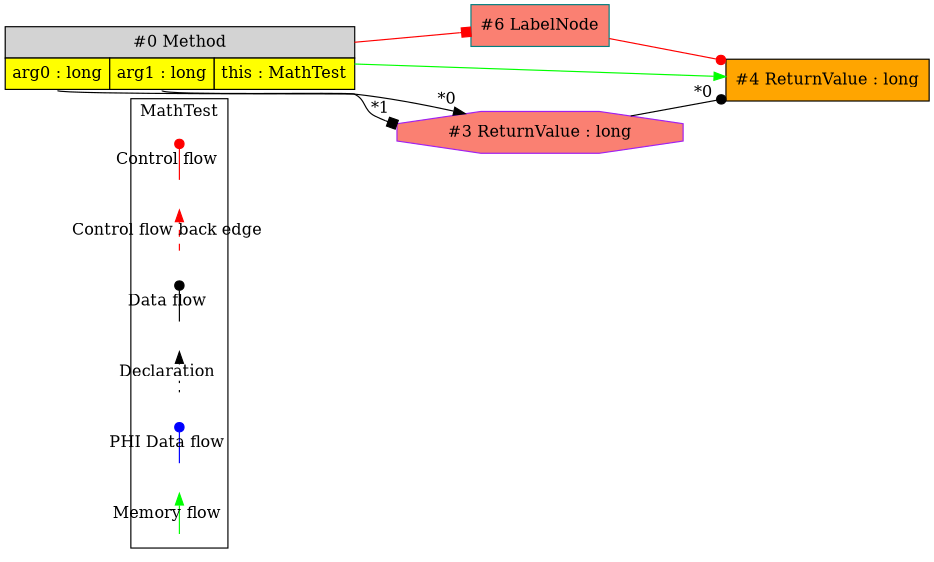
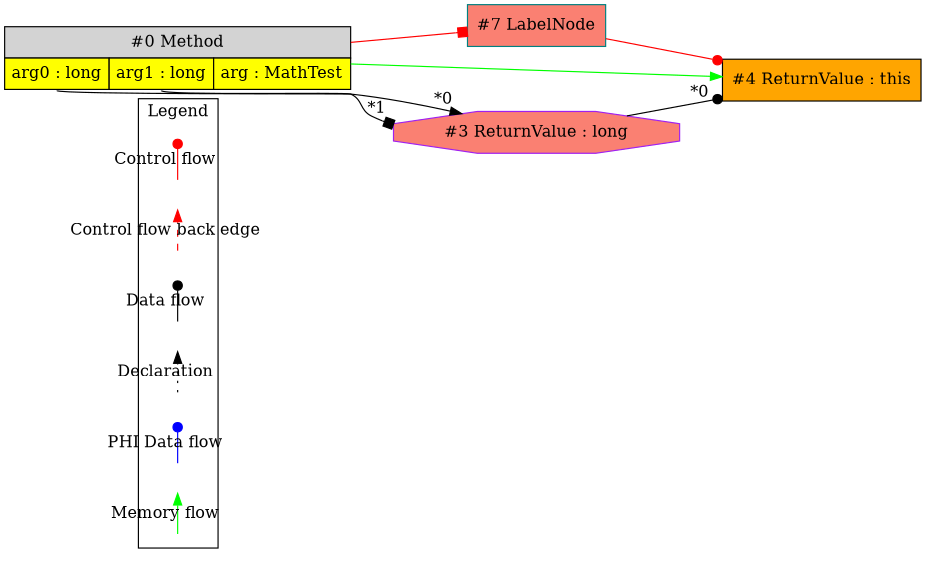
(540, 26) -> (537, 26)
(284, 73) -> (282, 73)
(828, 80) -> (822, 80)
(179, 112) -> (178, 112)
